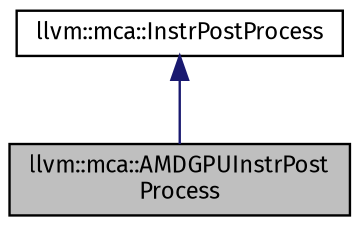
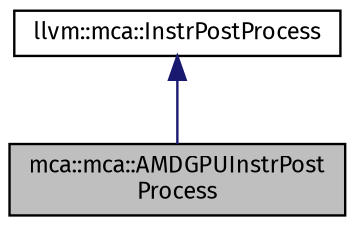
(180, 180) -> (177, 180)
